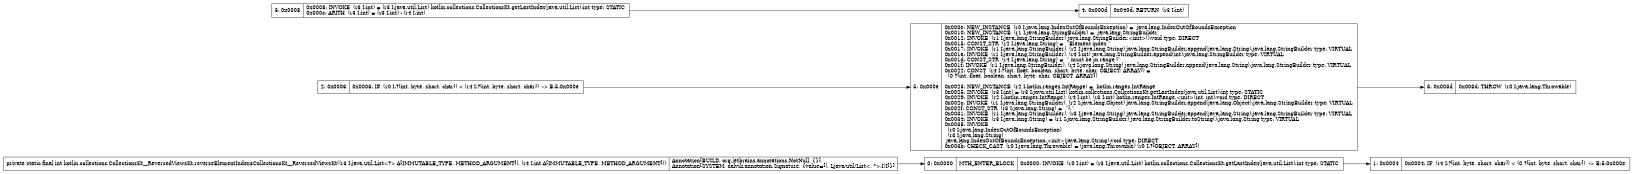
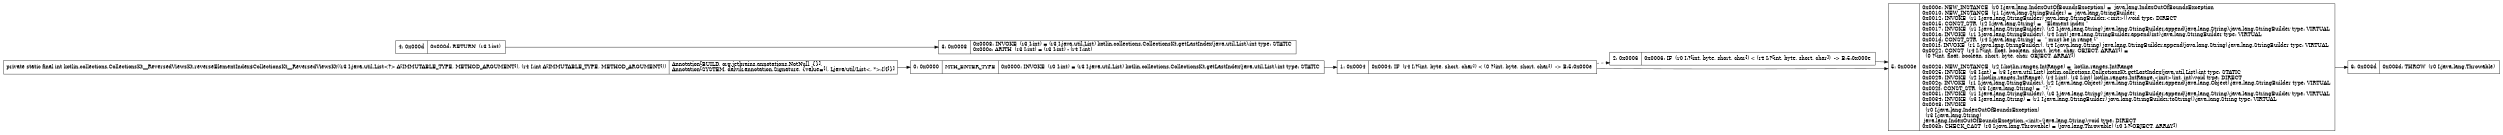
(1150, 10) -> (466, 47)
(852, 11) -> (720, 47)
none -> (1602, 63)
none -> (1741, 69)
(968, 125) -> (1946, 105)
(987, 164) -> (970, 67)
